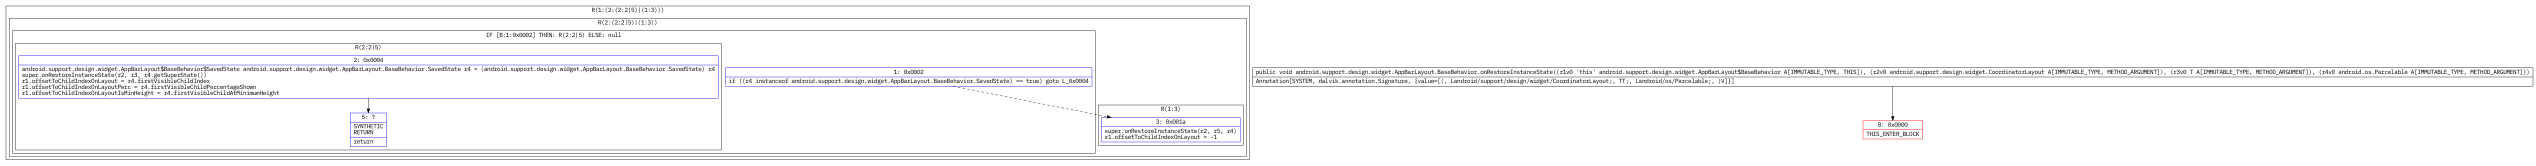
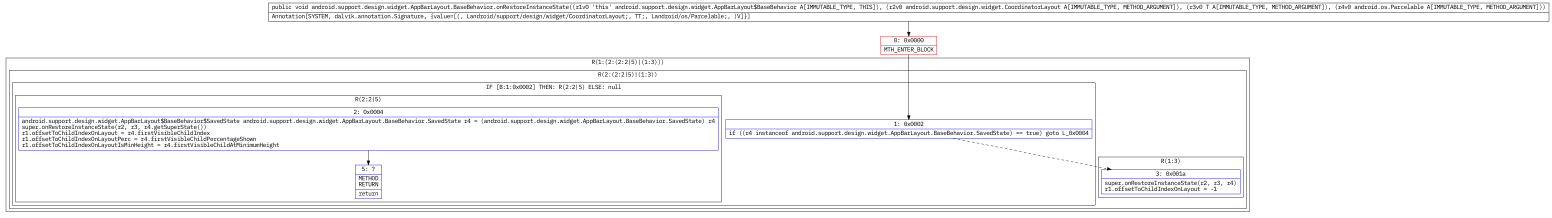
none -> (909, 87)
(368, 127) -> (368, 179)
(1171, 131) -> (1171, 183)
(1893, 134) -> (909, 50)
